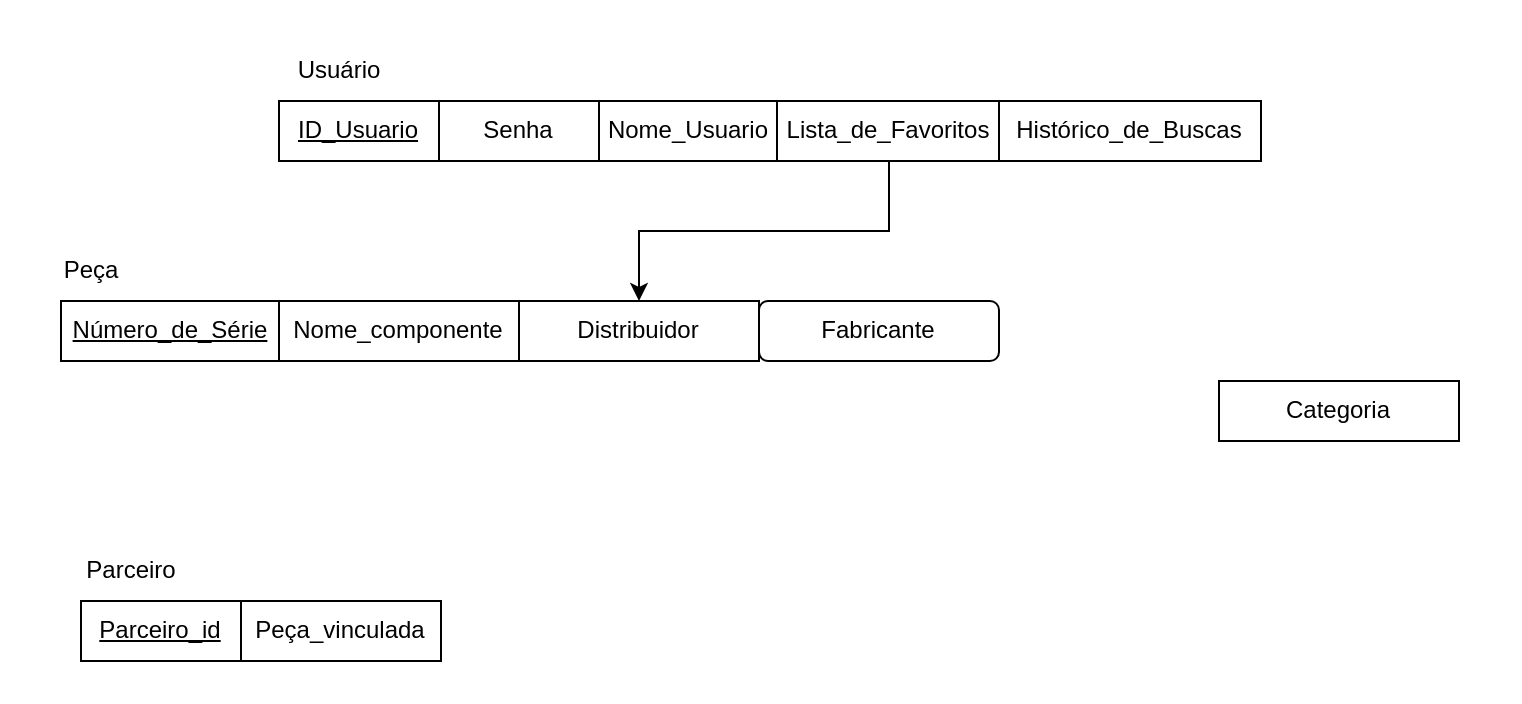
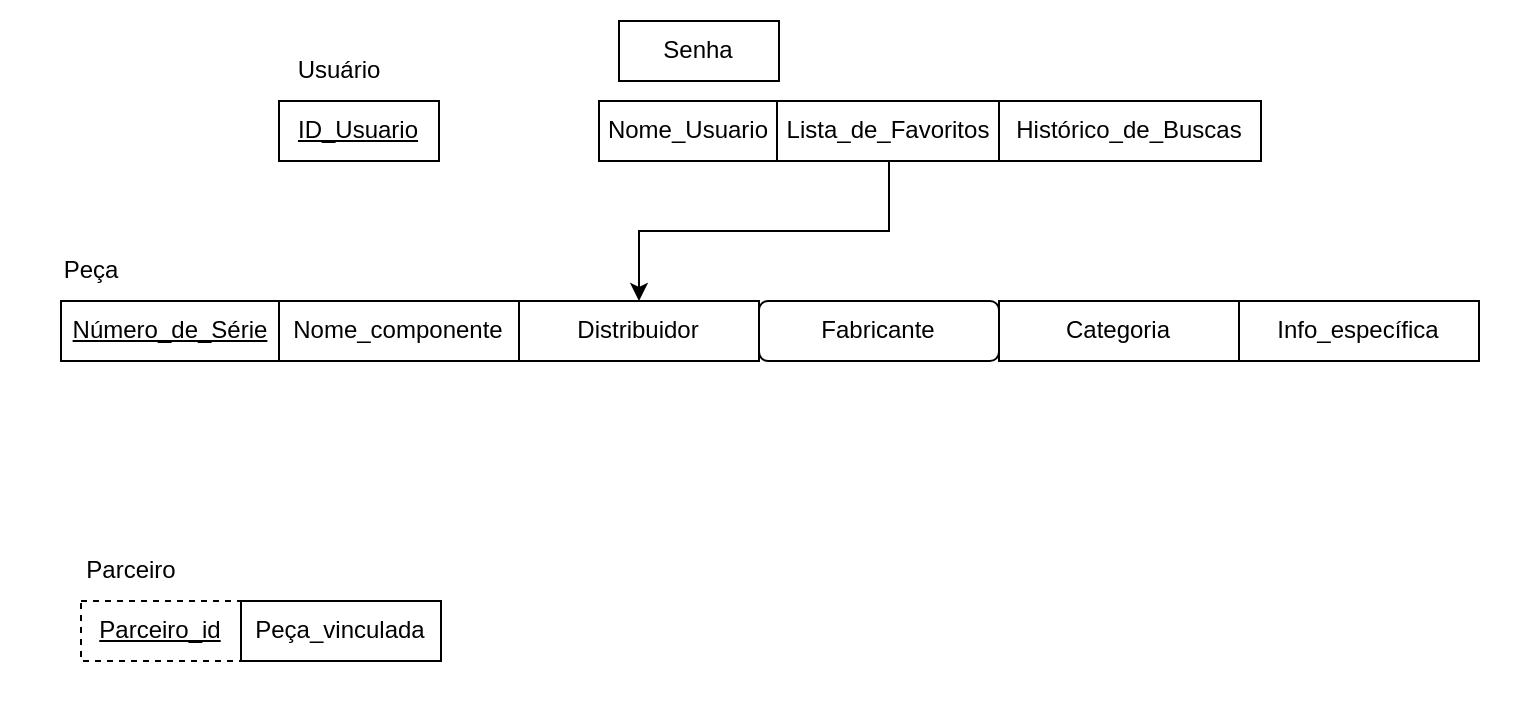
(519, 131) -> (699, 51)
none -> (1359, 331)
(1339, 411) -> (1119, 331)
(161, 631) -> (161, 631)
